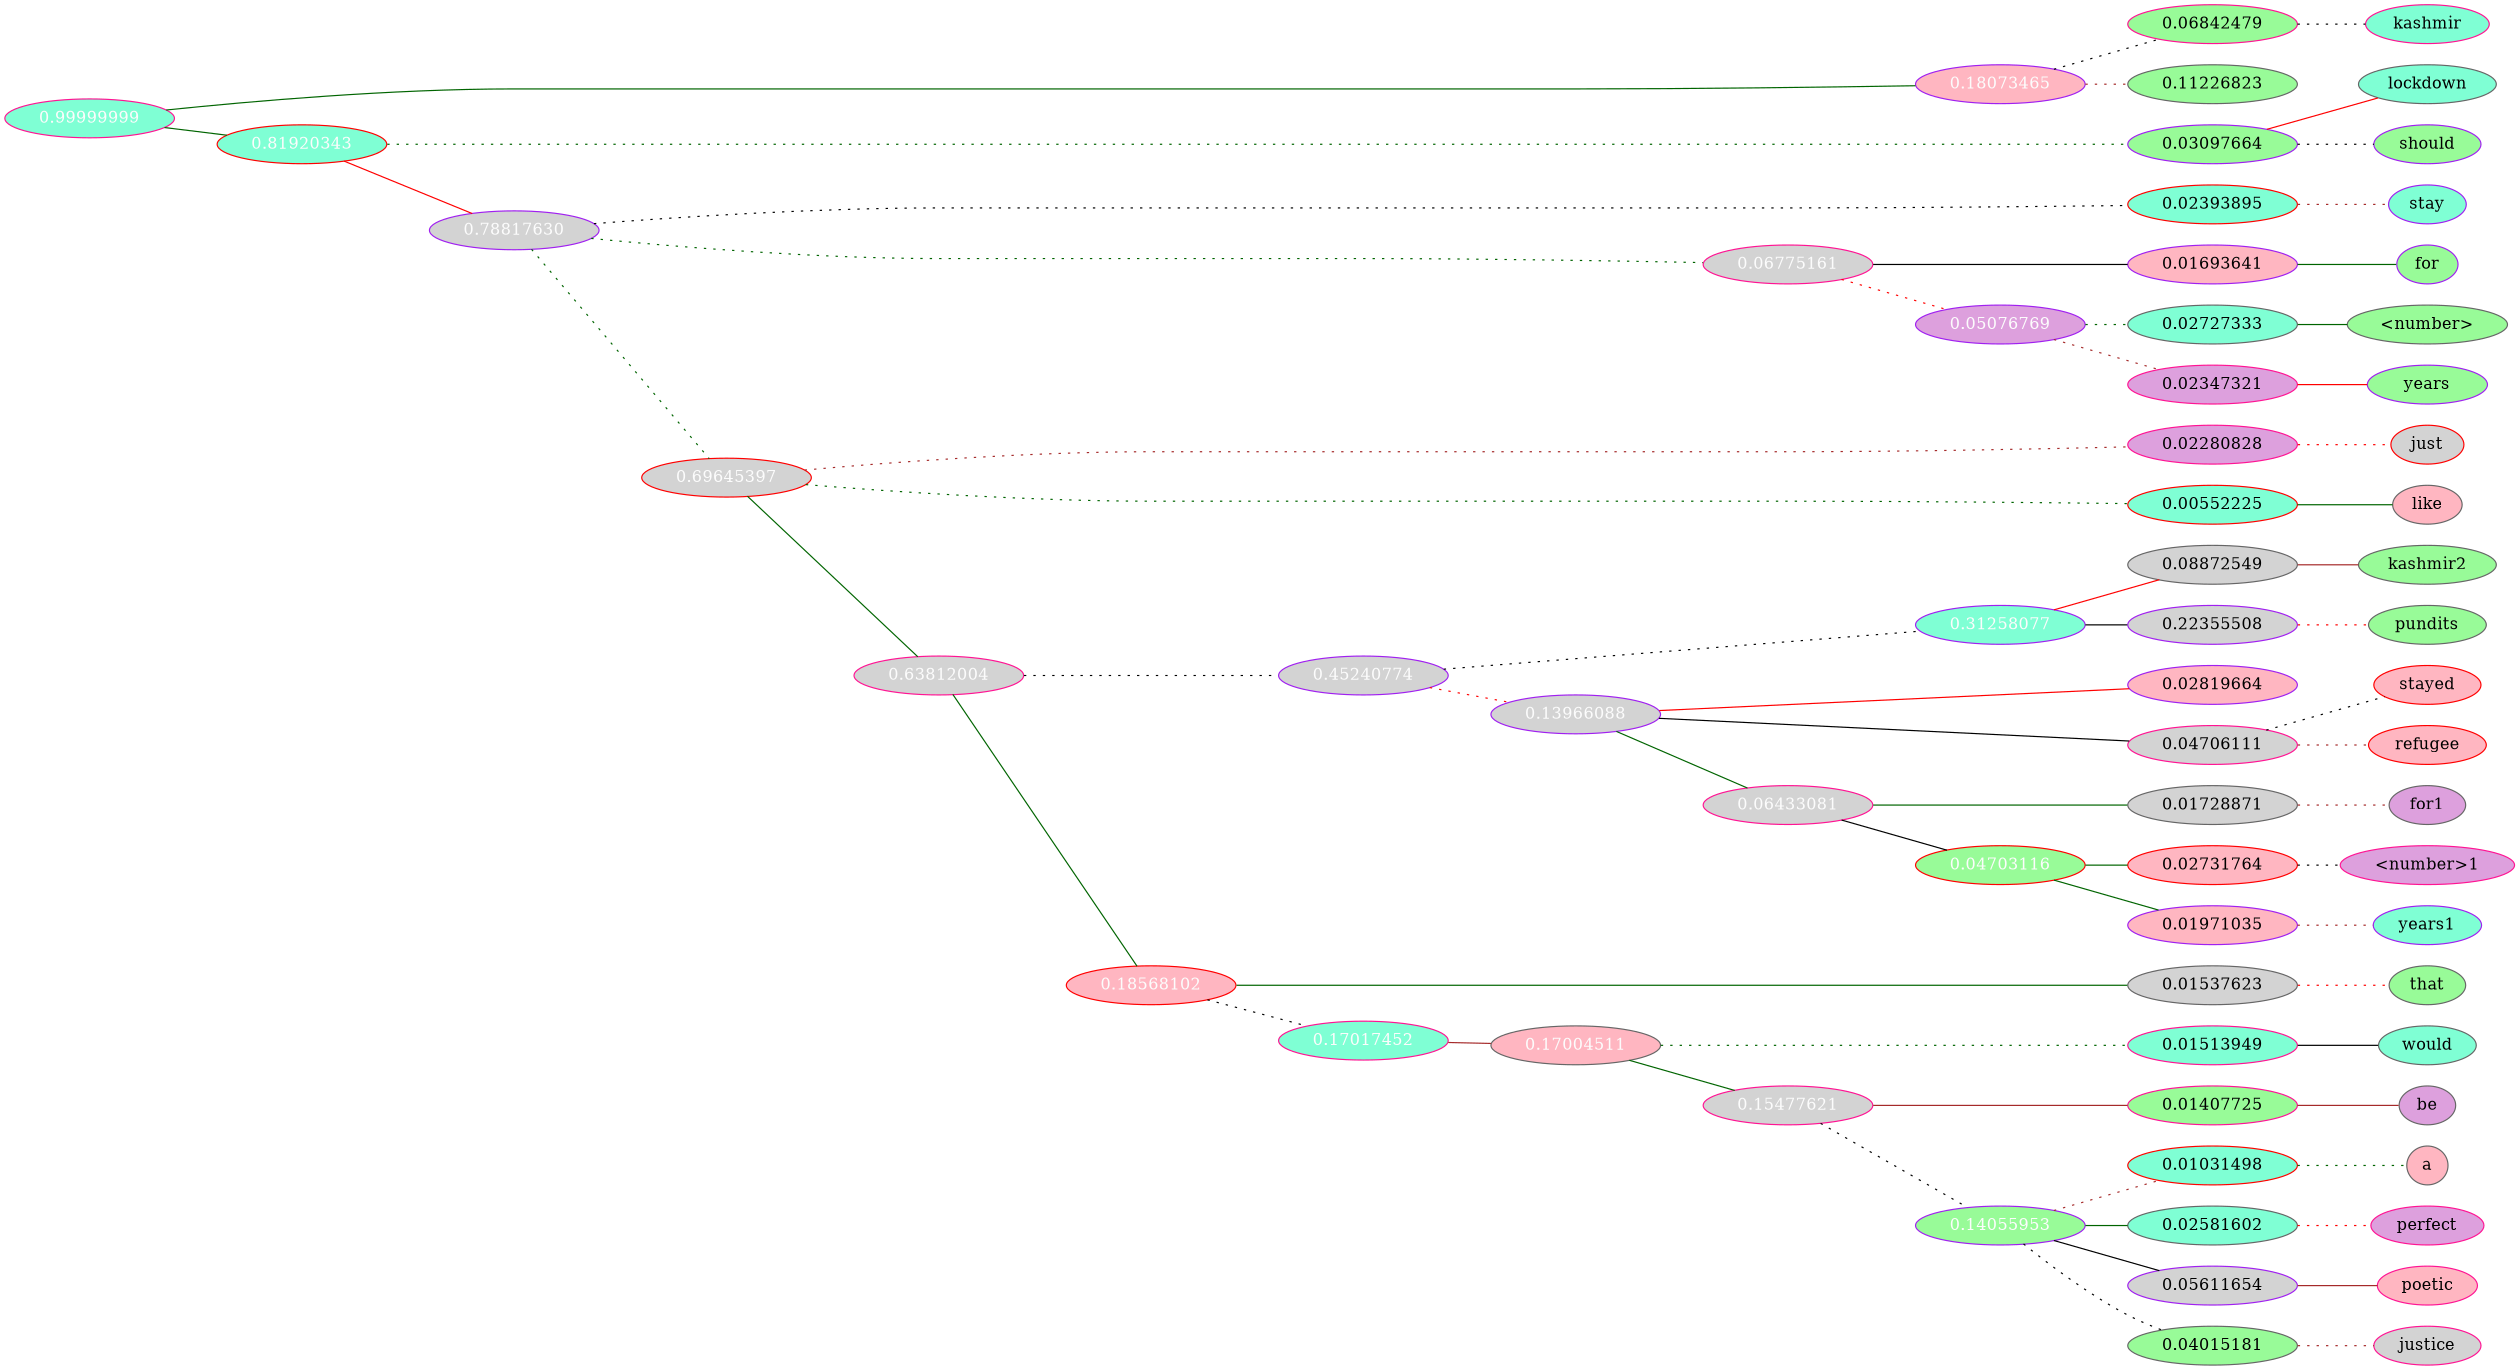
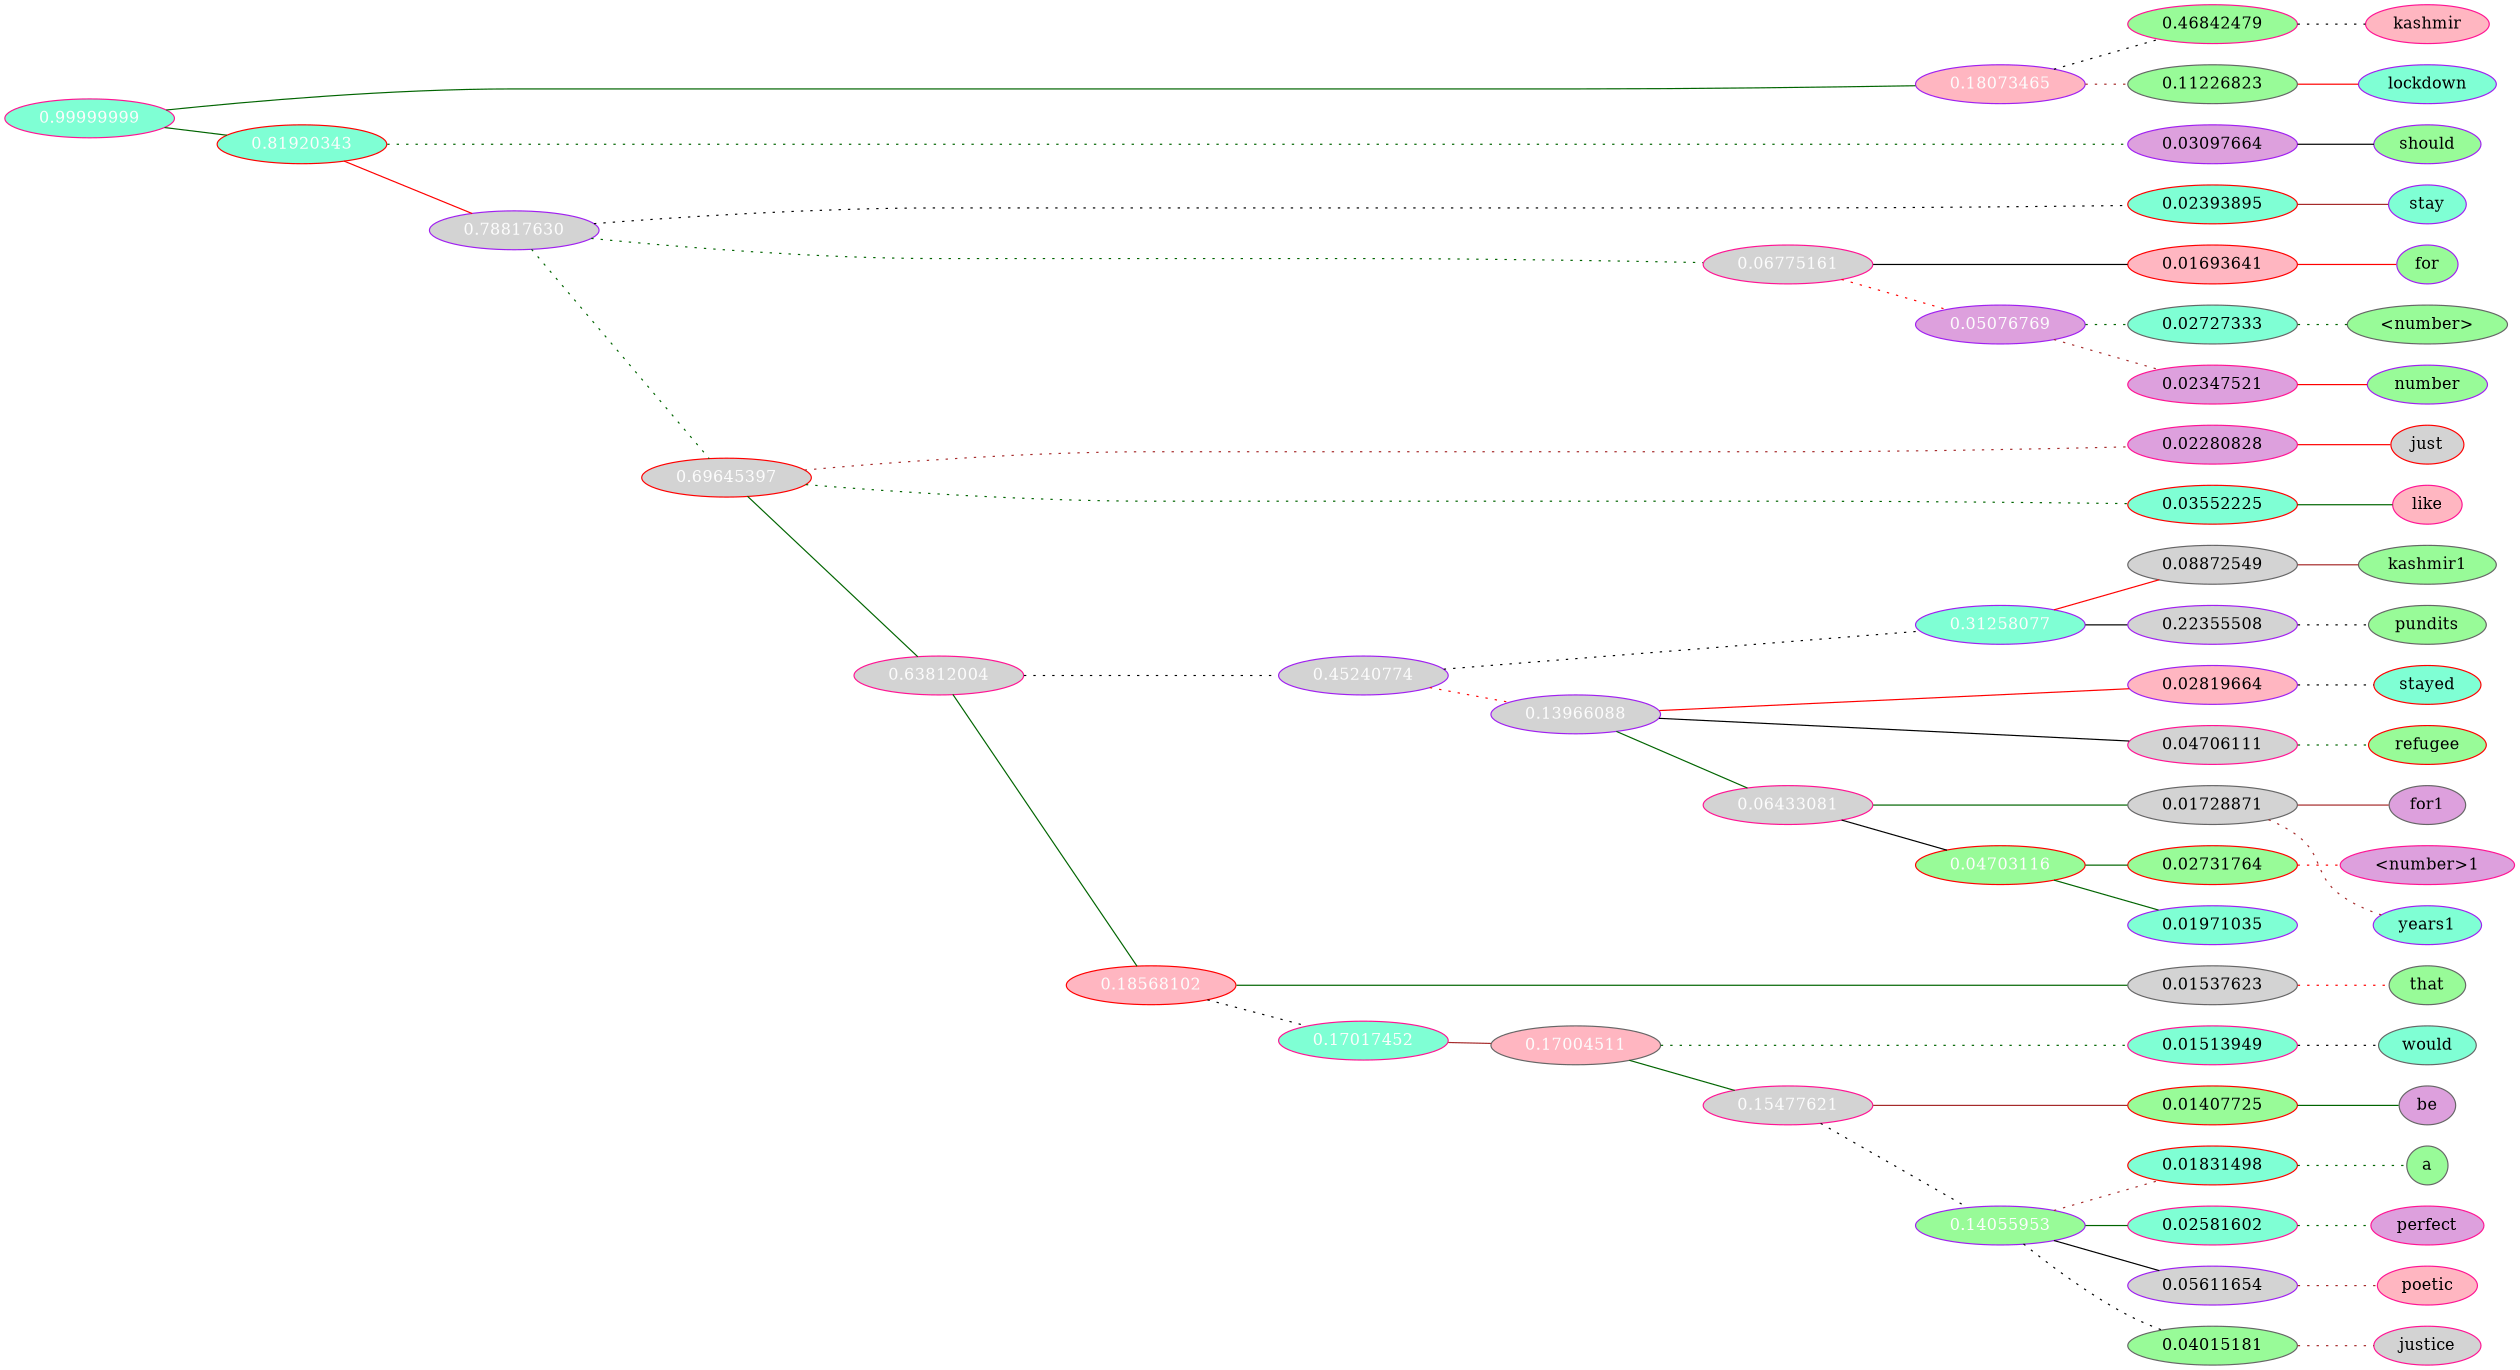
(2213, 24) -> (2213, 24)
(2427, 24) -> (2427, 24)
(2427, 84) -> (2427, 84)
(2322, 114) -> (2328, 84)
(2213, 144) -> (2213, 144)
(2336, 144) -> (2336, 144)
(2343, 204) -> (2343, 204)
(2213, 264) -> (2213, 264)
(2347, 264) -> (2347, 264)
(2323, 324) -> (2323, 324)
(2213, 385) -> (2213, 385)
(2427, 385) -> (2427, 385)
(2344, 445) -> (2344, 445)
(2213, 505) -> (2213, 505)
(2427, 505) -> (2427, 505)
(2427, 565) -> (2427, 565)
(2333, 625) -> (2333, 625)
(2427, 685) -> (2427, 685)
(2325, 713) -> (2336, 685)
(2333, 745) -> (2333, 745)
(2427, 745) -> (2427, 745)
(2343, 805) -> (2343, 805)
(2213, 865) -> (2213, 865)
(2319, 865) -> (2310, 865)
(2213, 925) -> (2213, 925)
(2335, 925) -> (2323, 875)
(2338, 1045) -> (2338, 1045)
(2213, 1105) -> (2213, 1105)
(2348, 1105) -> (2348, 1105)
(2213, 1165) -> (2213, 1165)
(2427, 1165) -> (2427, 1165)
(2213, 1225) -> (2213, 1225)
(2334, 1225) -> (2334, 1225)
(2338, 1286) -> (2338, 1286)
